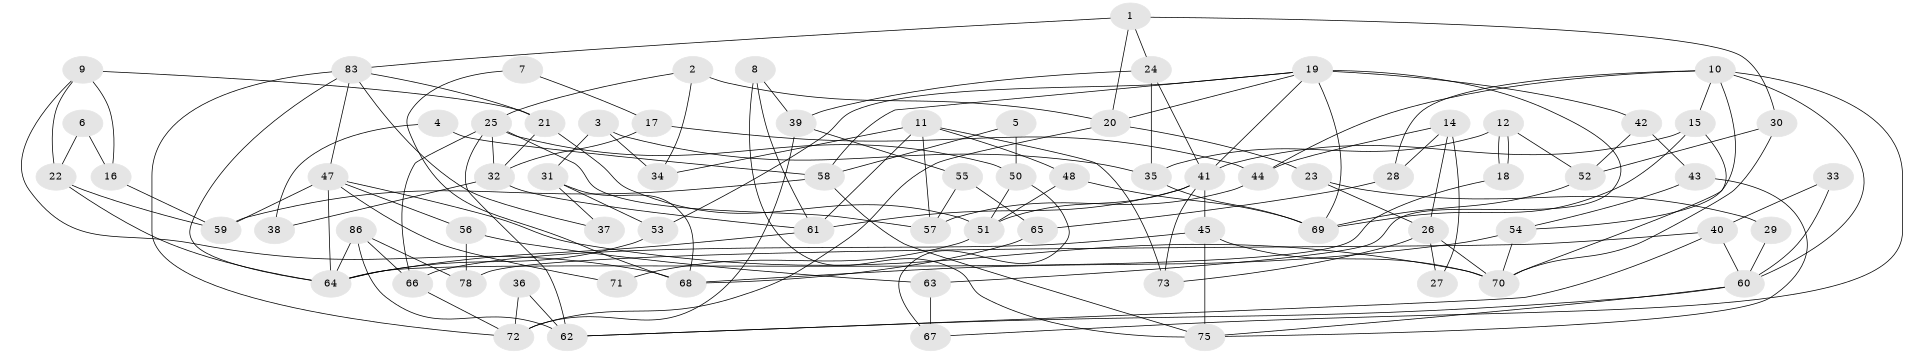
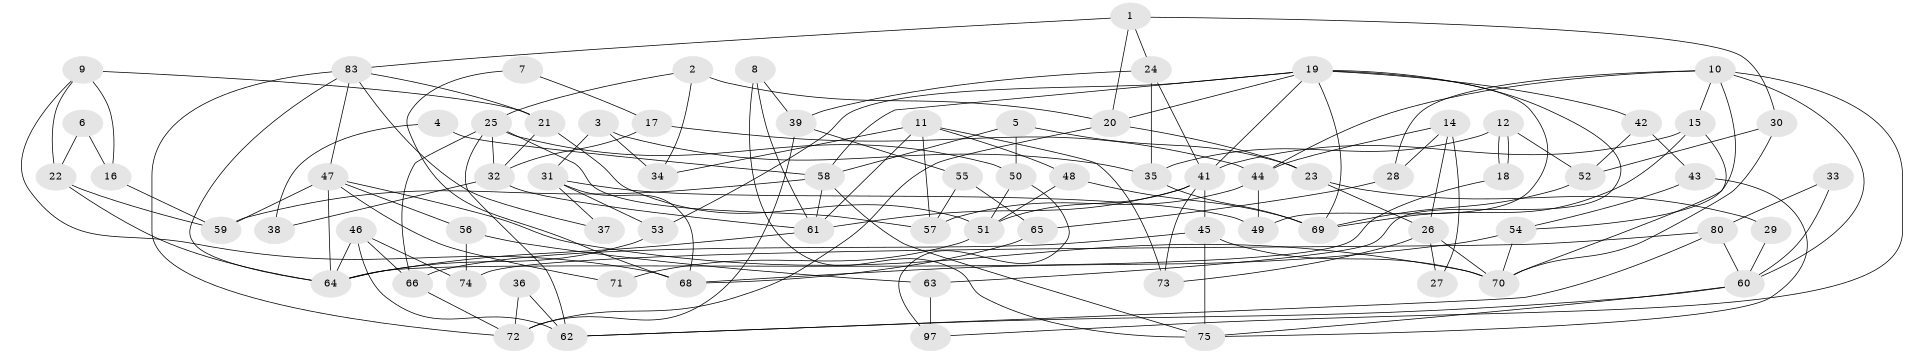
none -> (1173, 145)
none -> (819, 203)
(356, 230) -> (356, 230)
none -> (1258, 230)
(1717, 230) -> (1717, 230)
(466, 284) -> (466, 284)
(931, 337) -> (931, 337)
